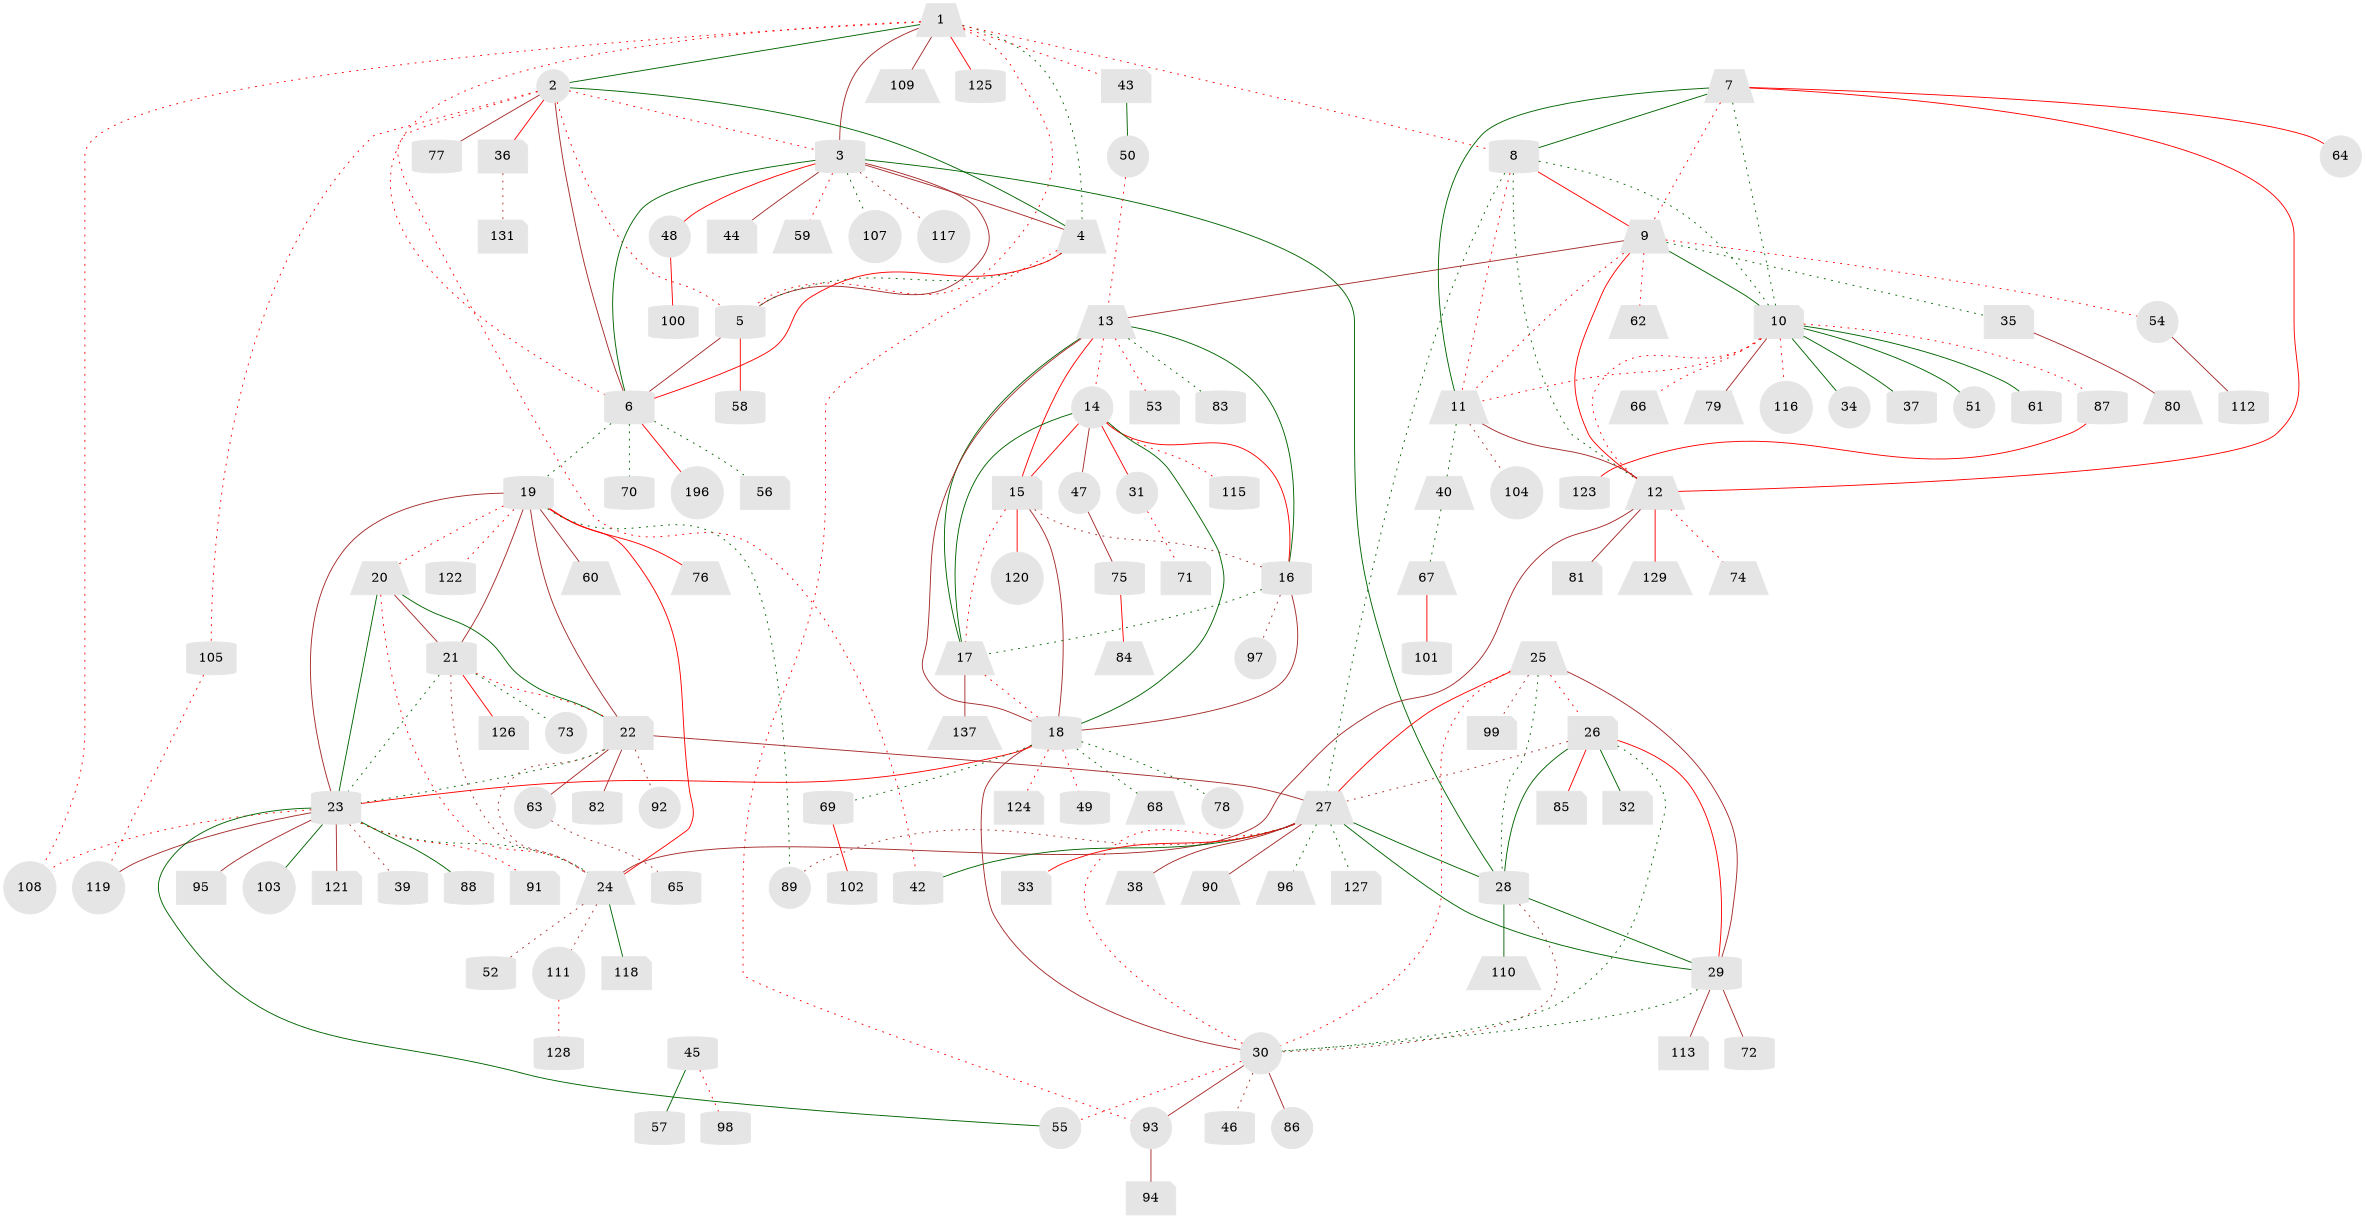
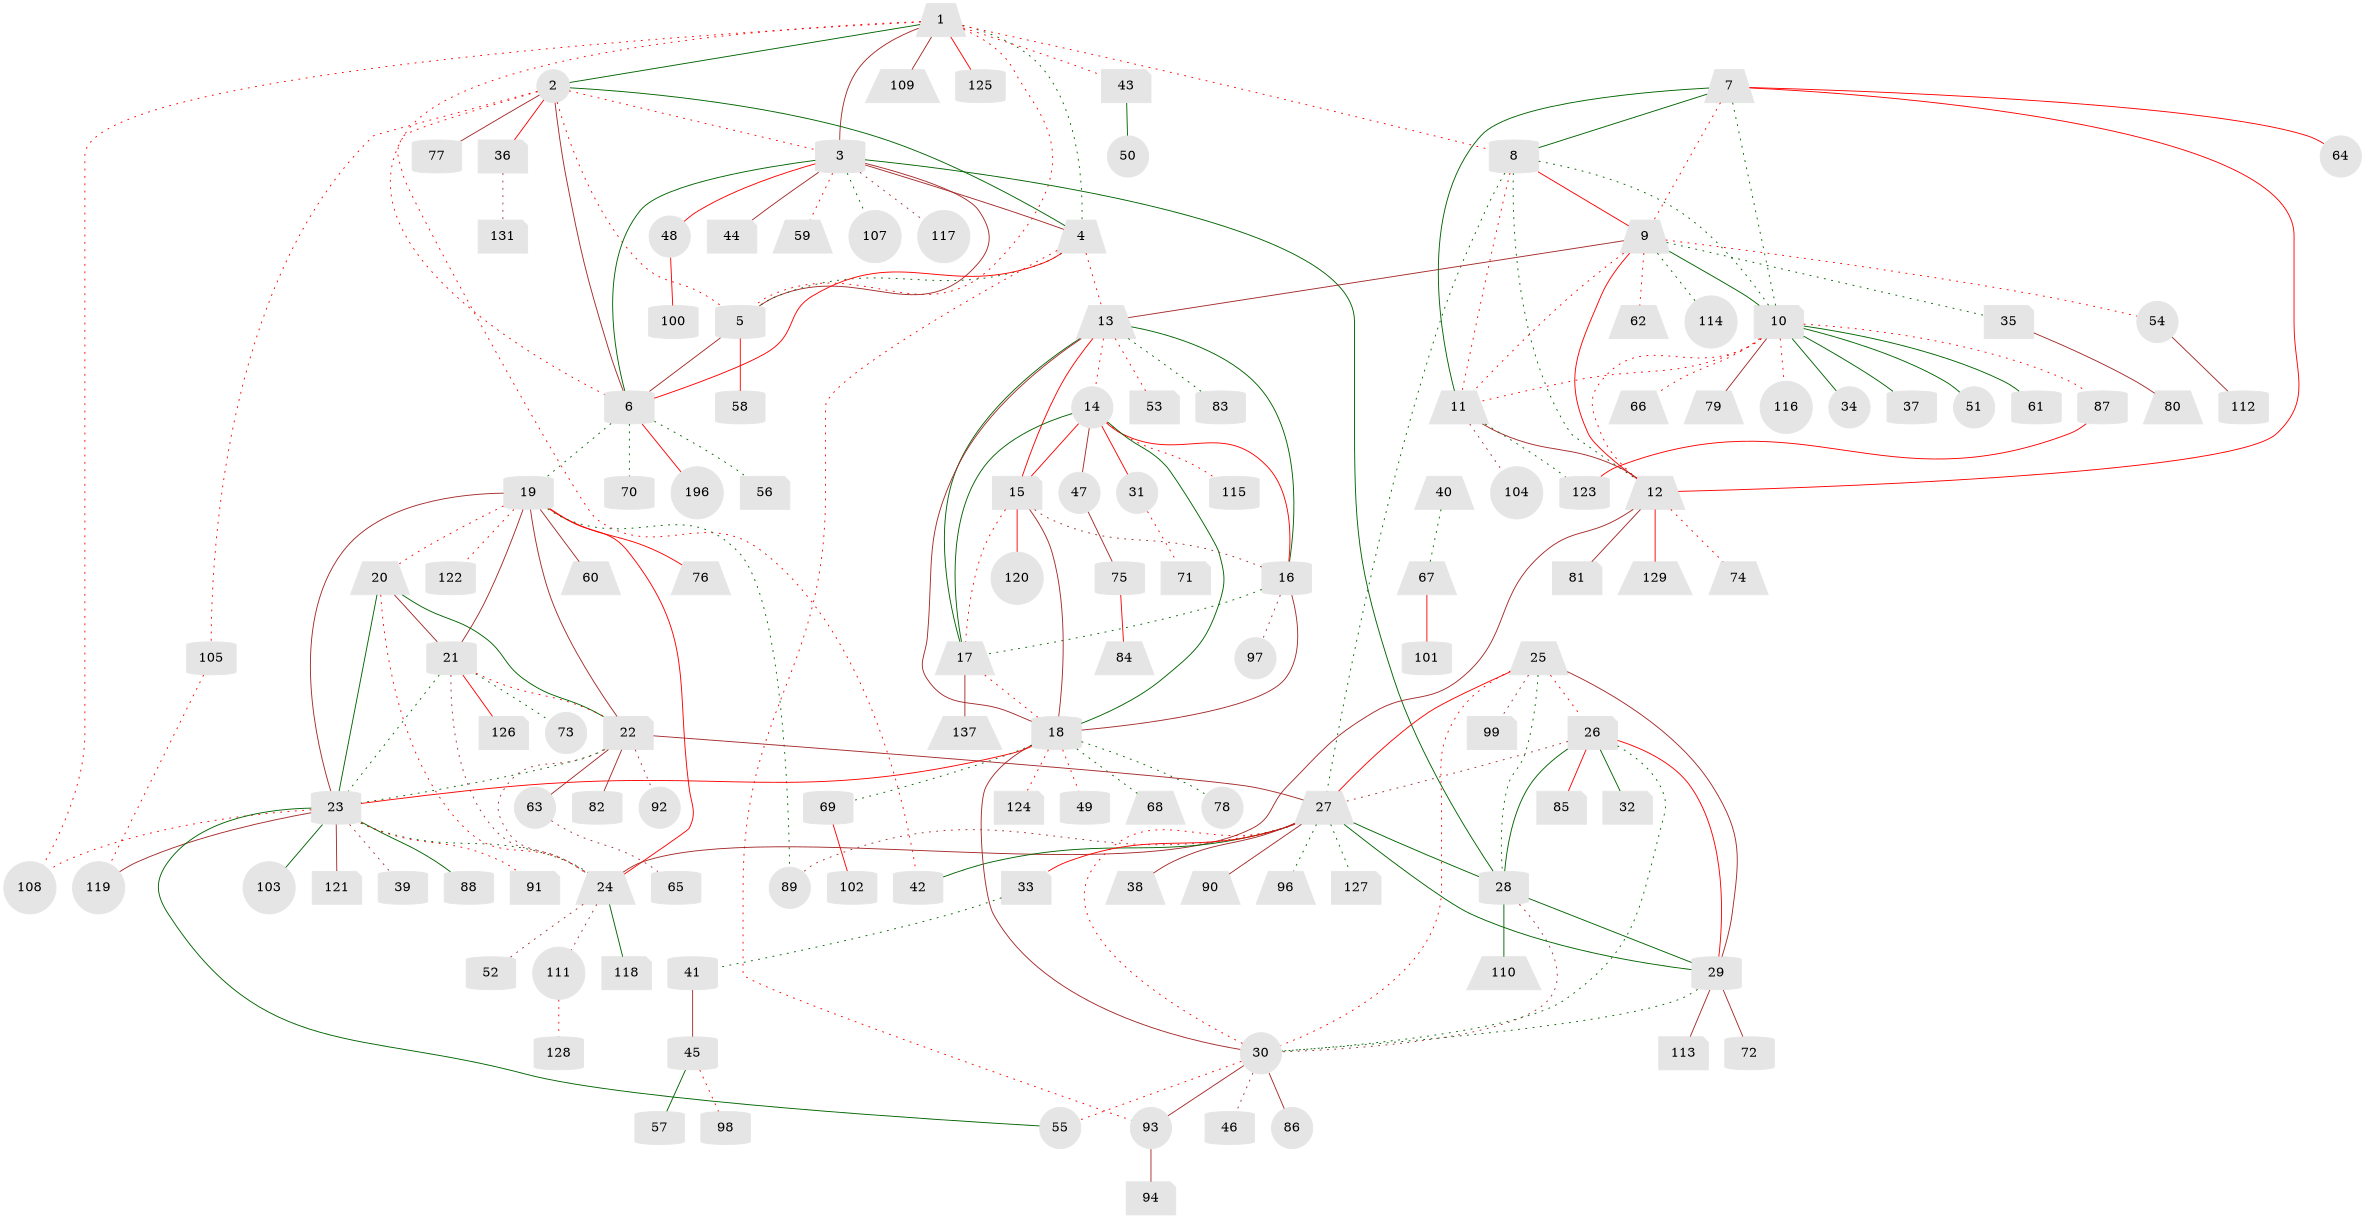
(1117, 241) -> (1094, 279)
none -> (1711, 322)
(1452, 450) -> (1526, 450)
(201, 888) -> none
none -> (693, 973)
